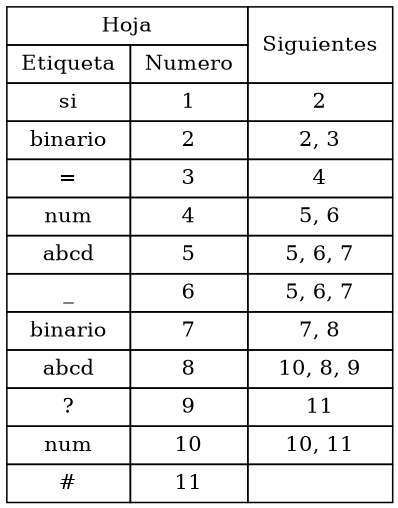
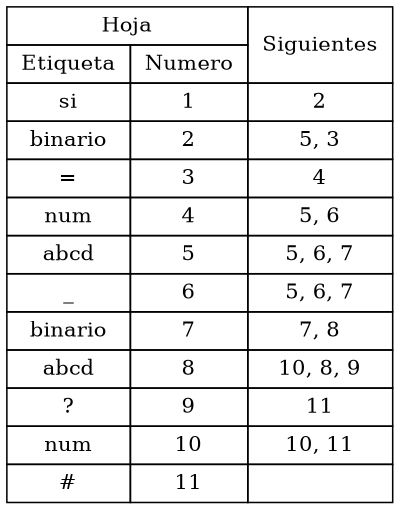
(320, 140) -> (320, 140)
